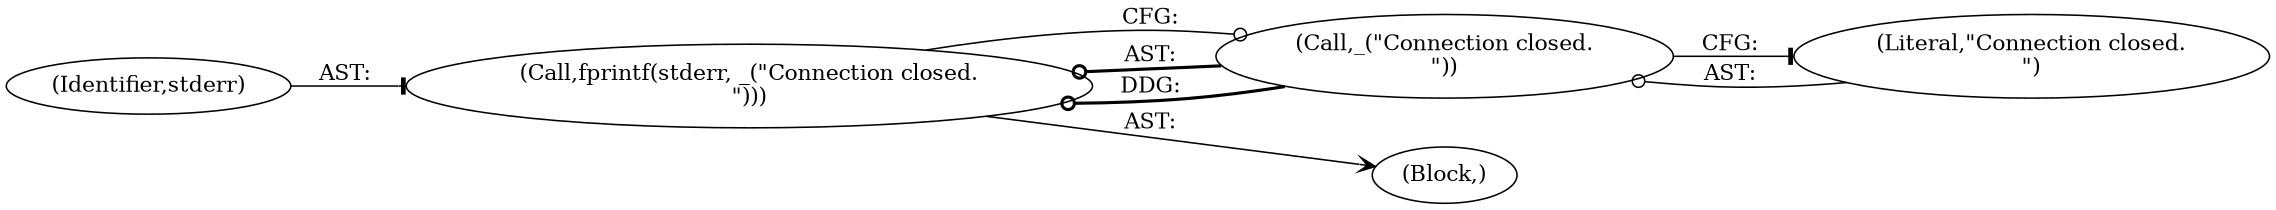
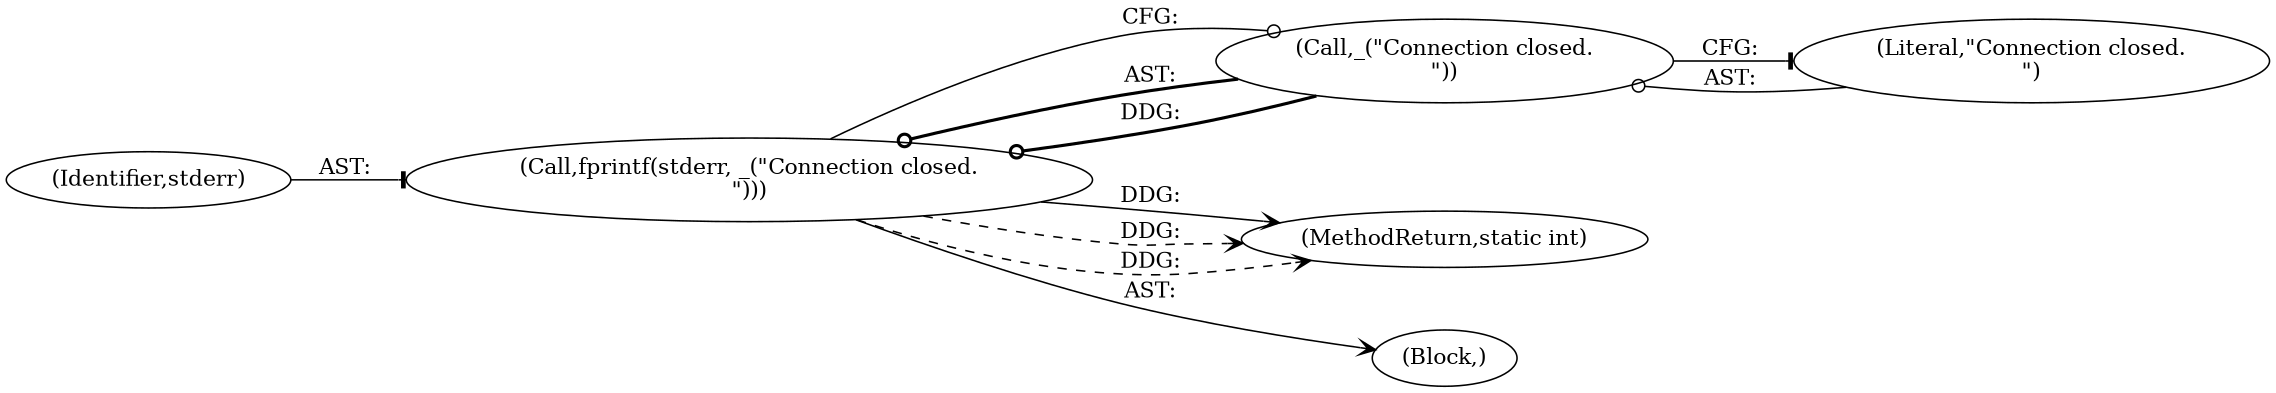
none -> (1445, 239)
